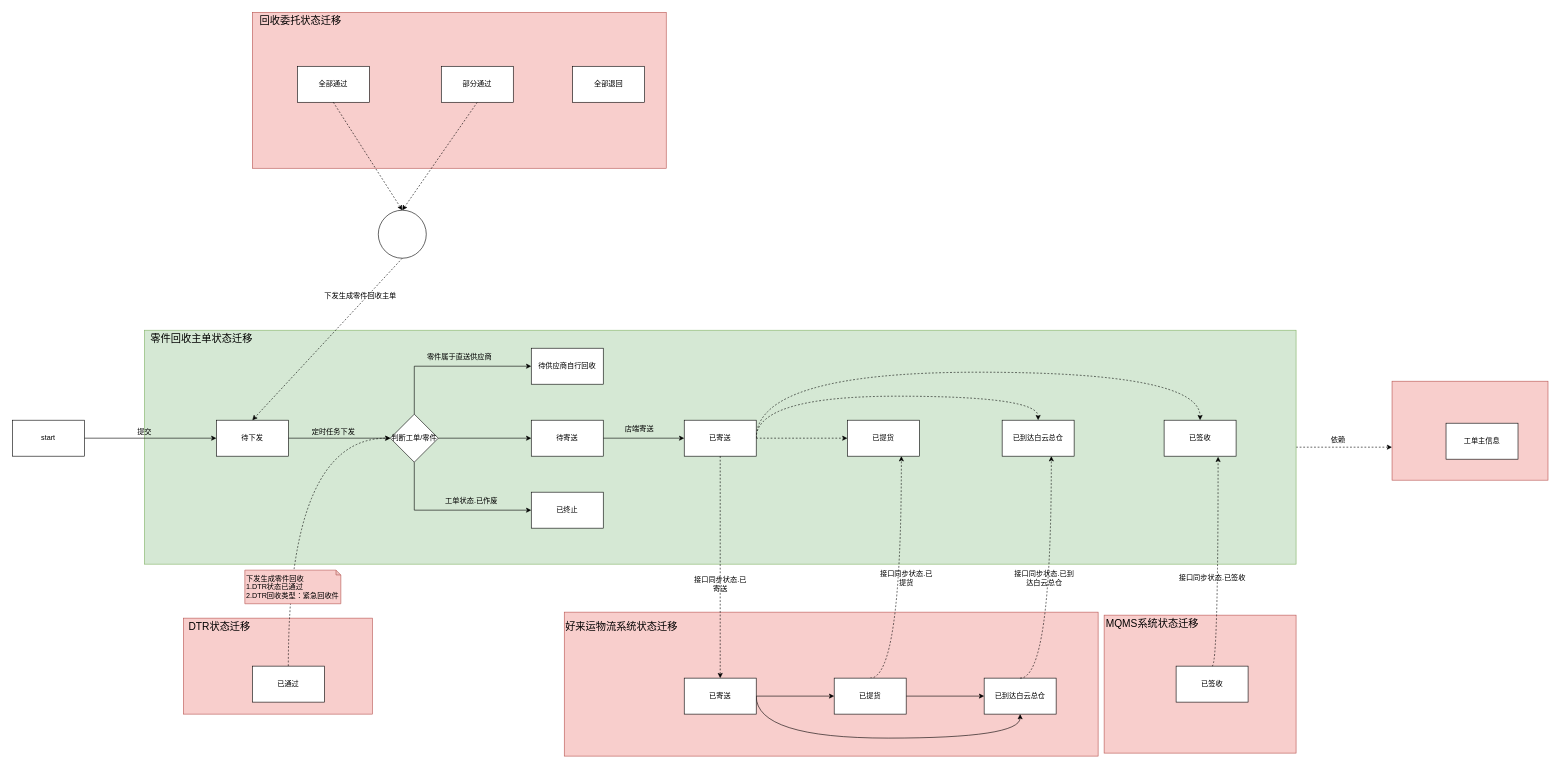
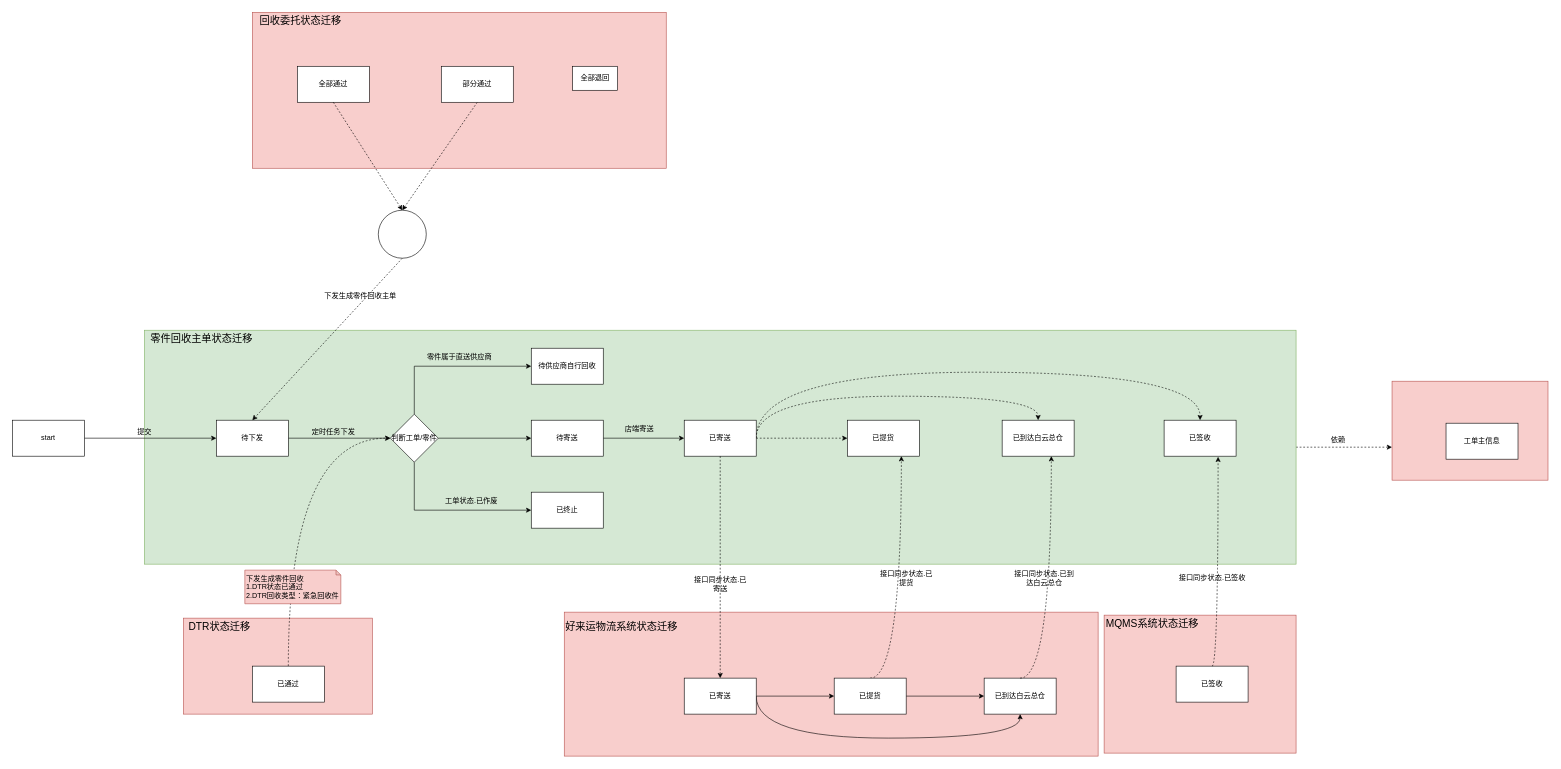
(609, 84) -> (595, 78)
